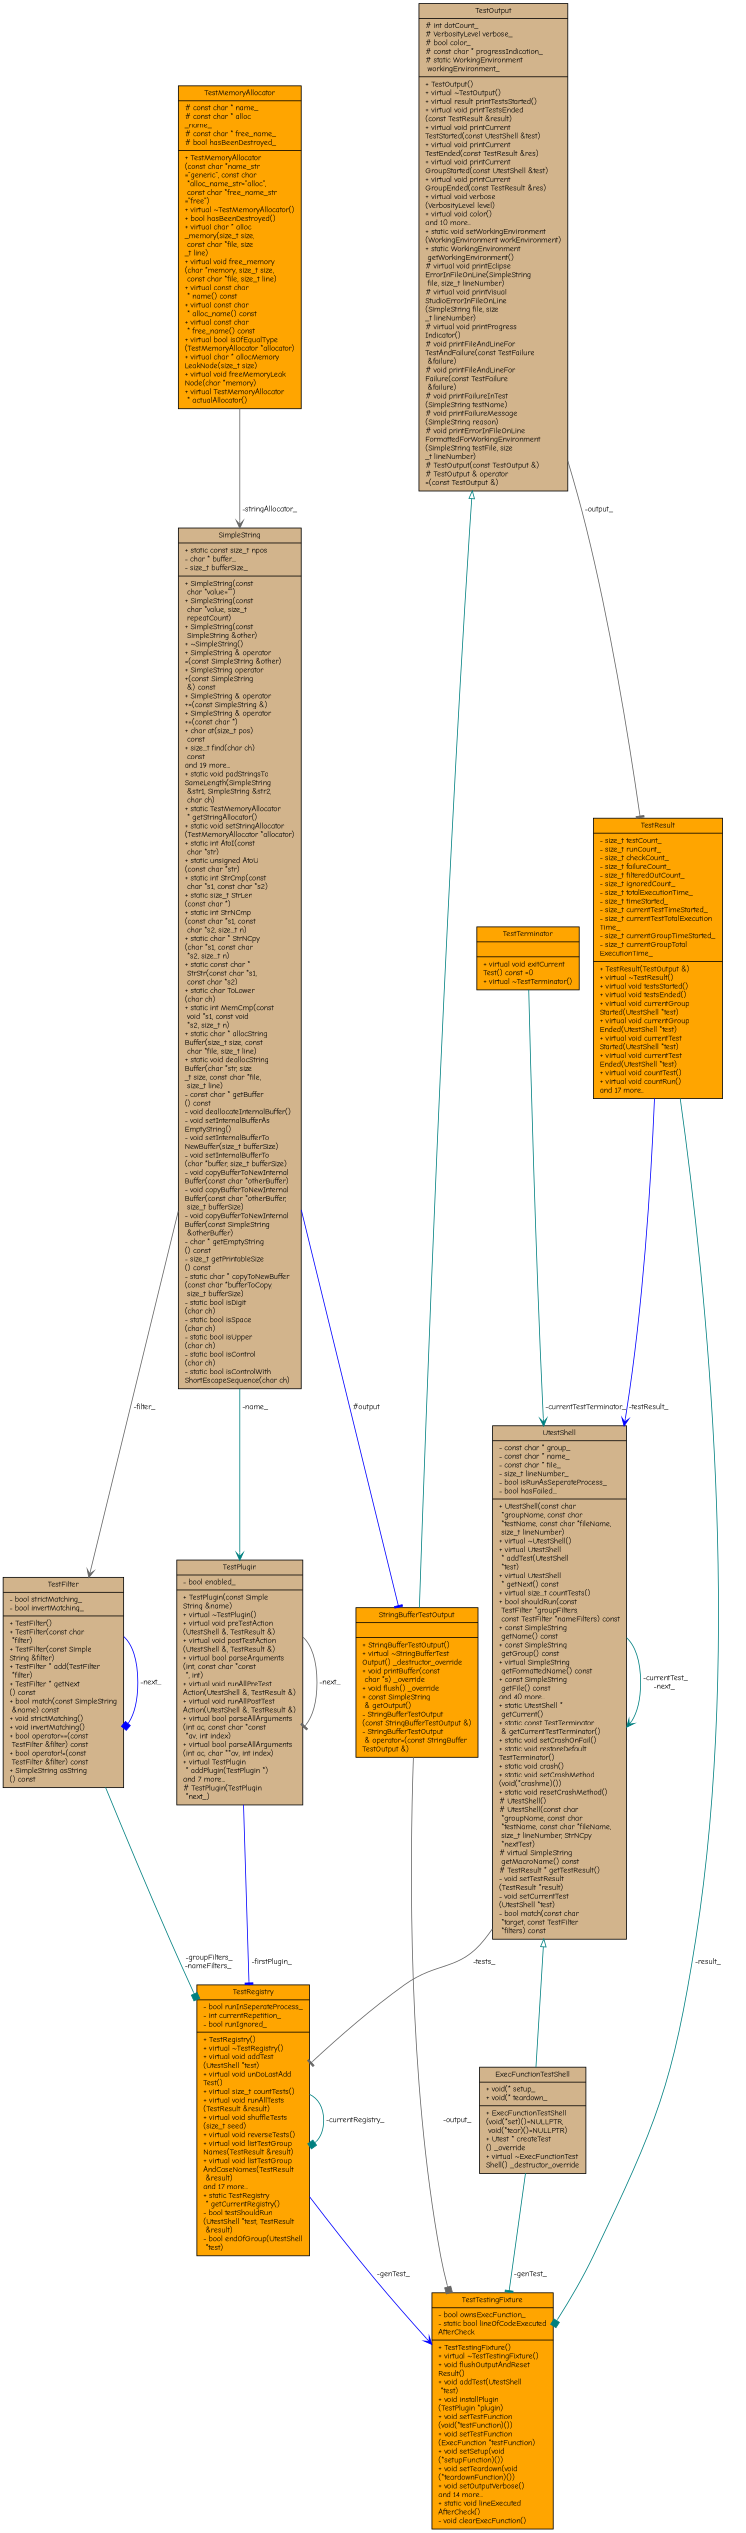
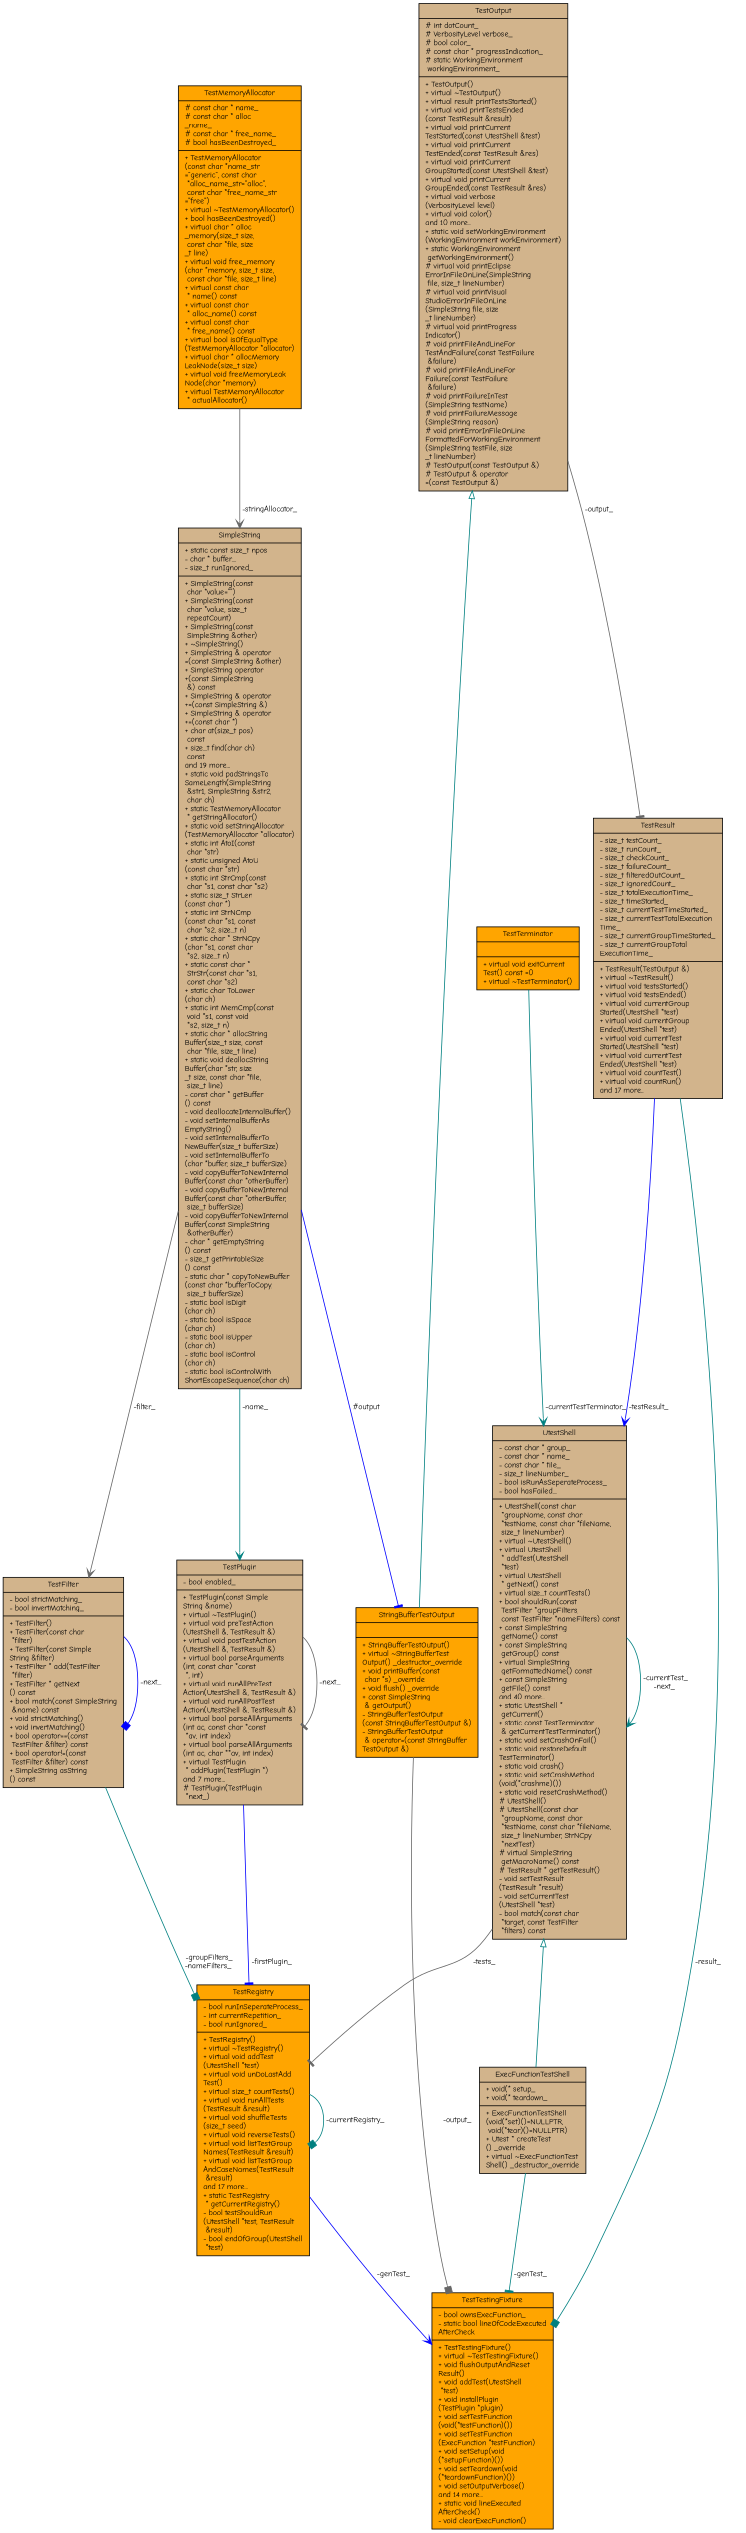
(217, 568) -> (219, 568)
(658, 958) -> (658, 958)
